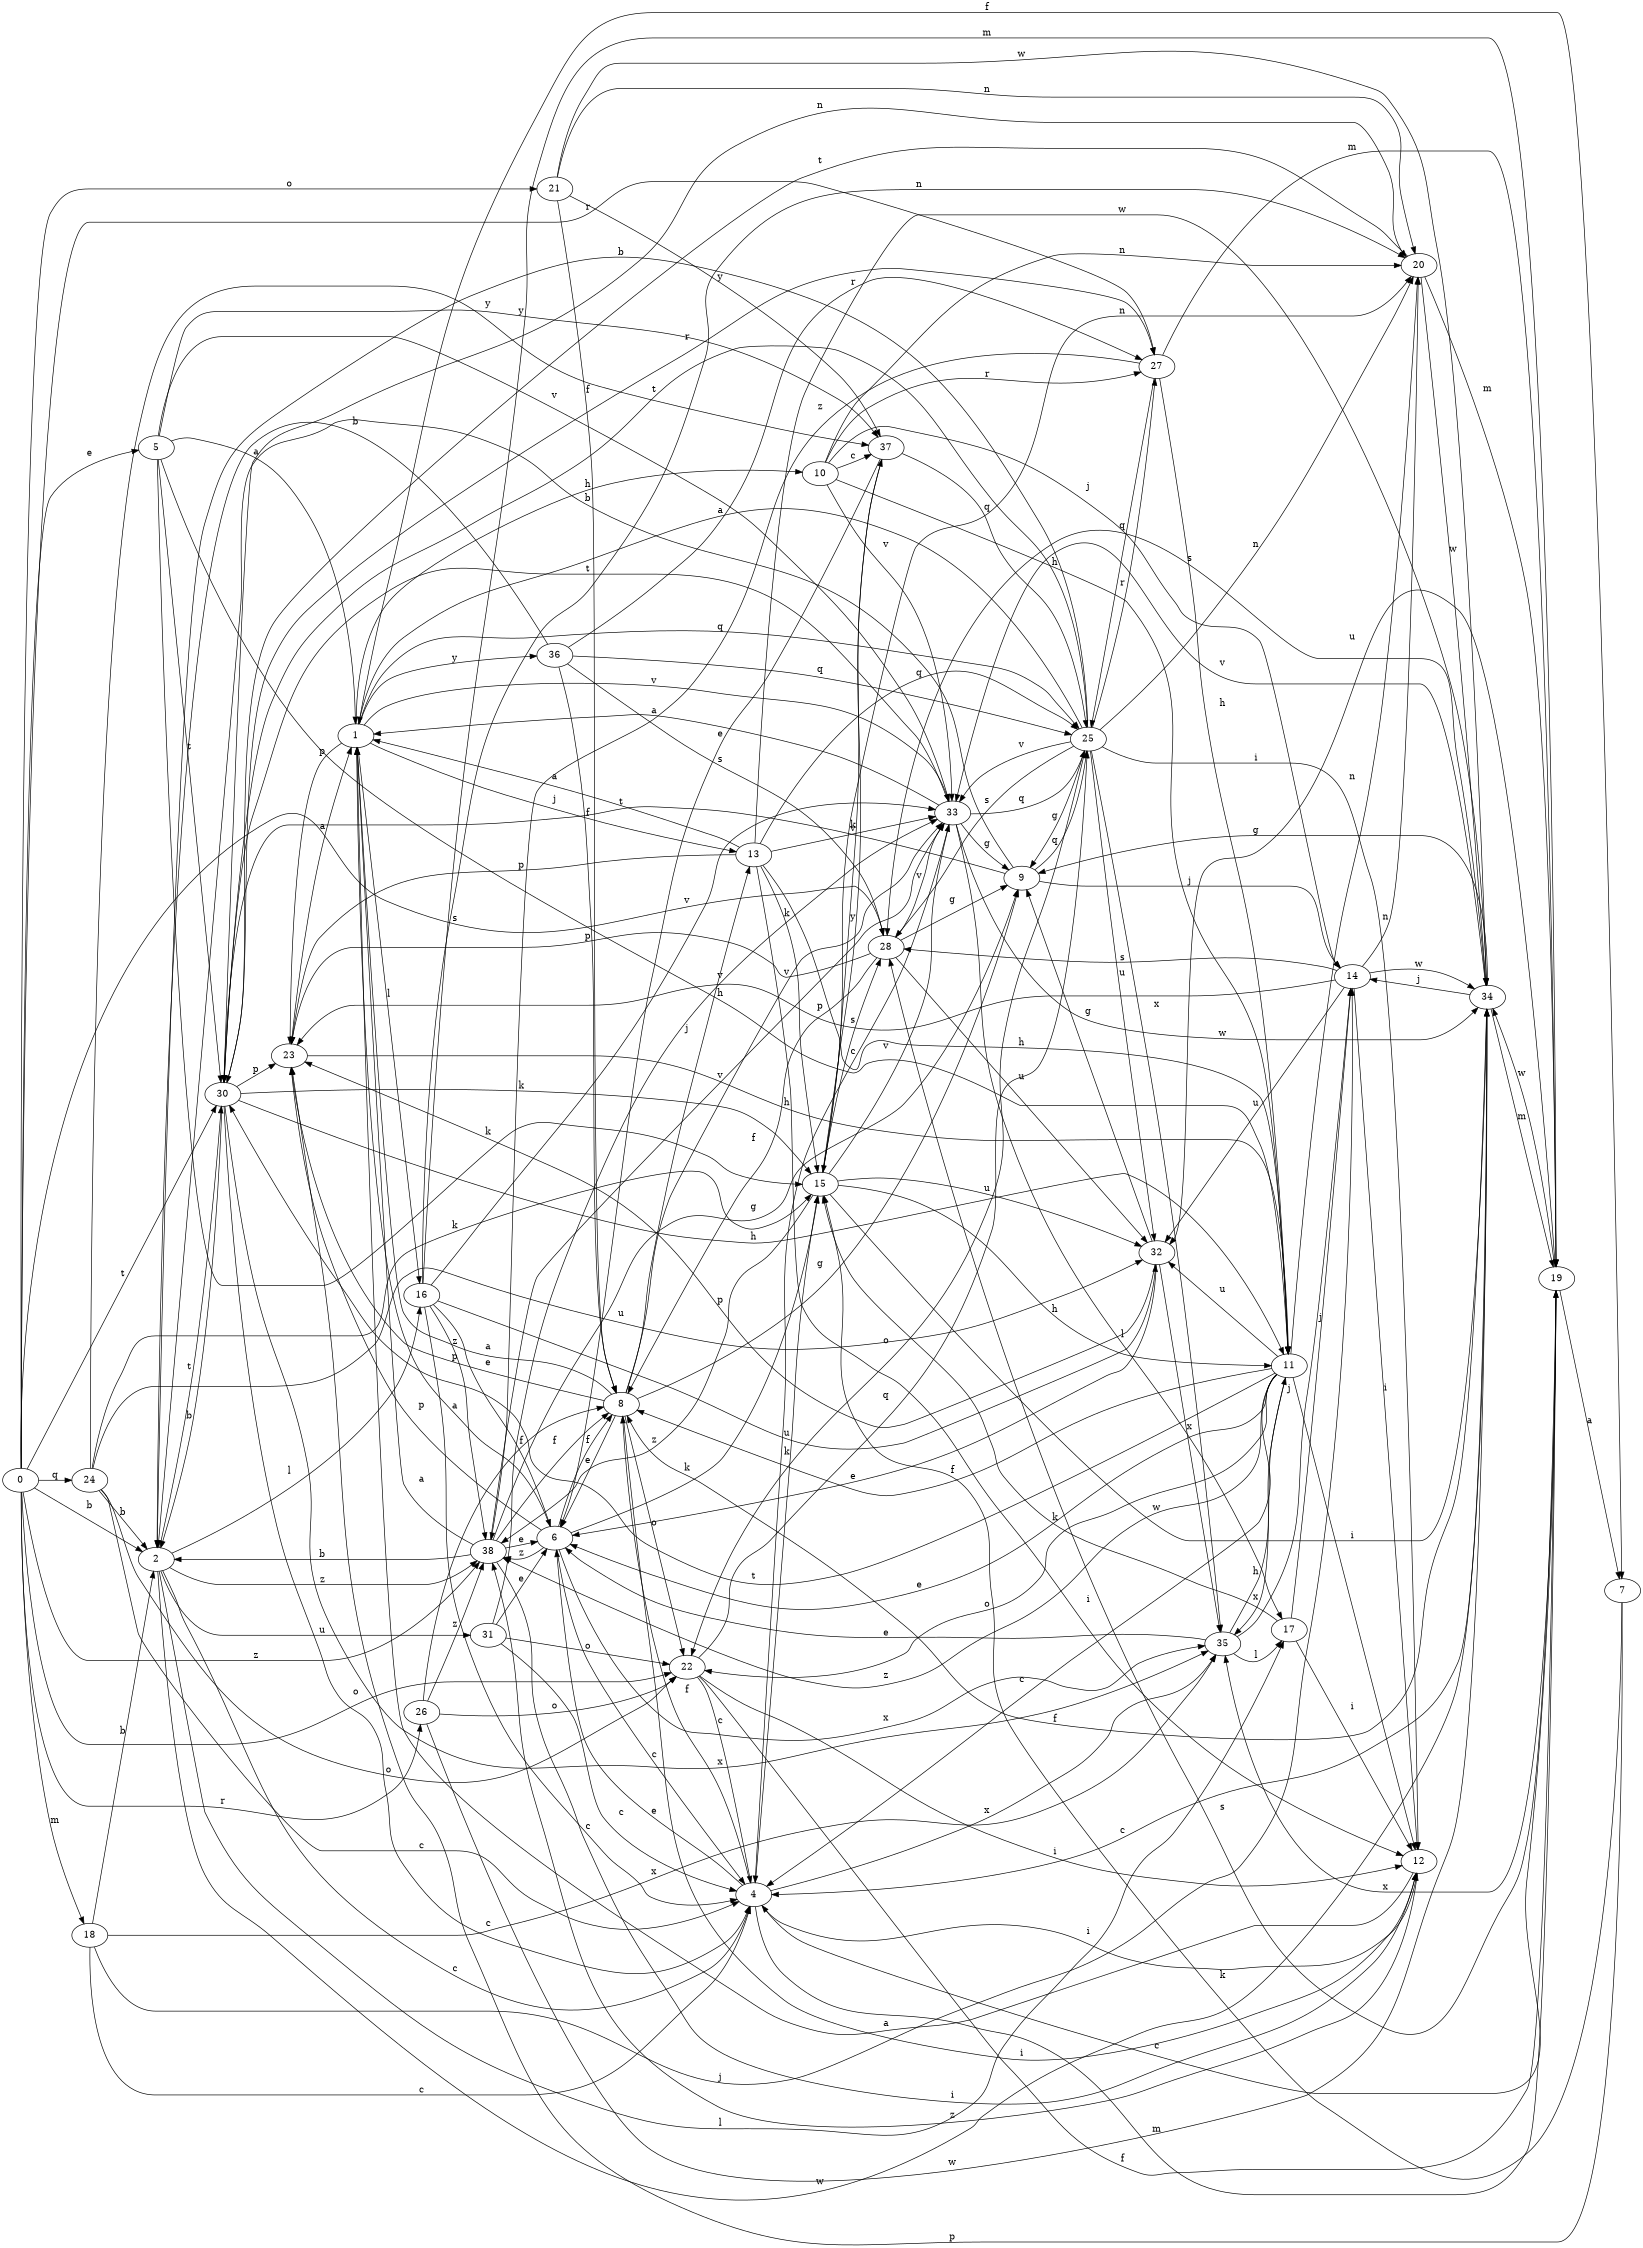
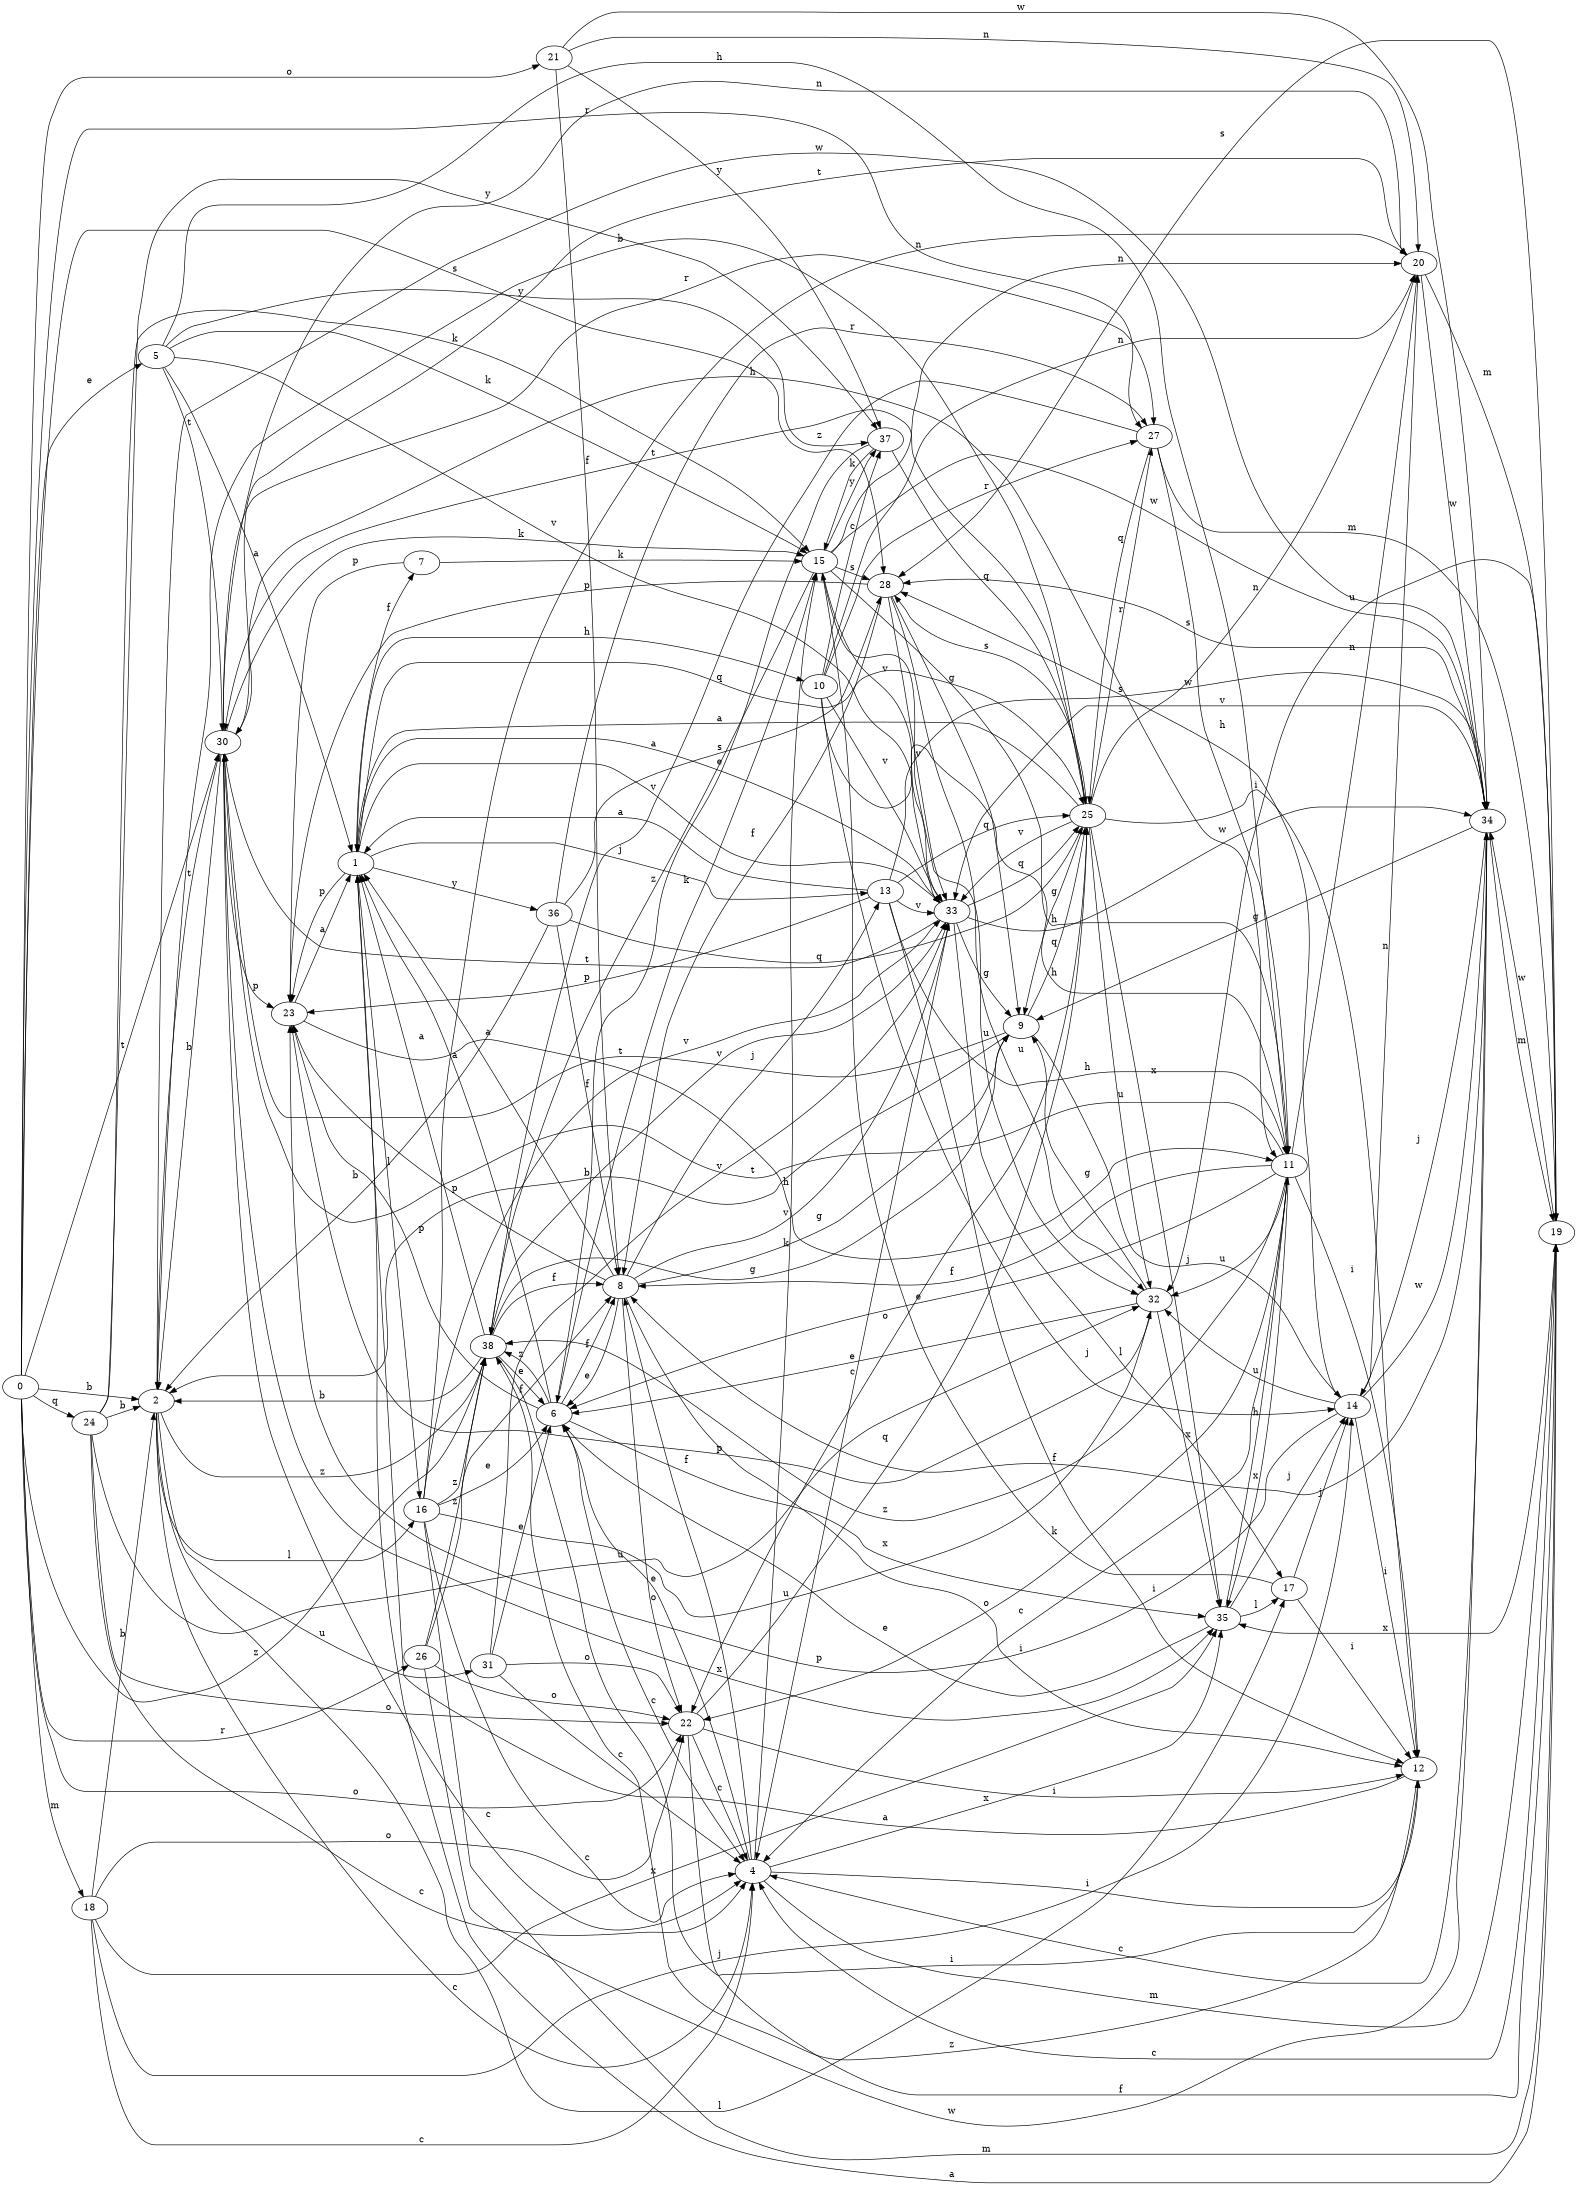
(800, 1021) -> none
(1589, 1431) -> (882, 2175)
none -> (426, 1842)
